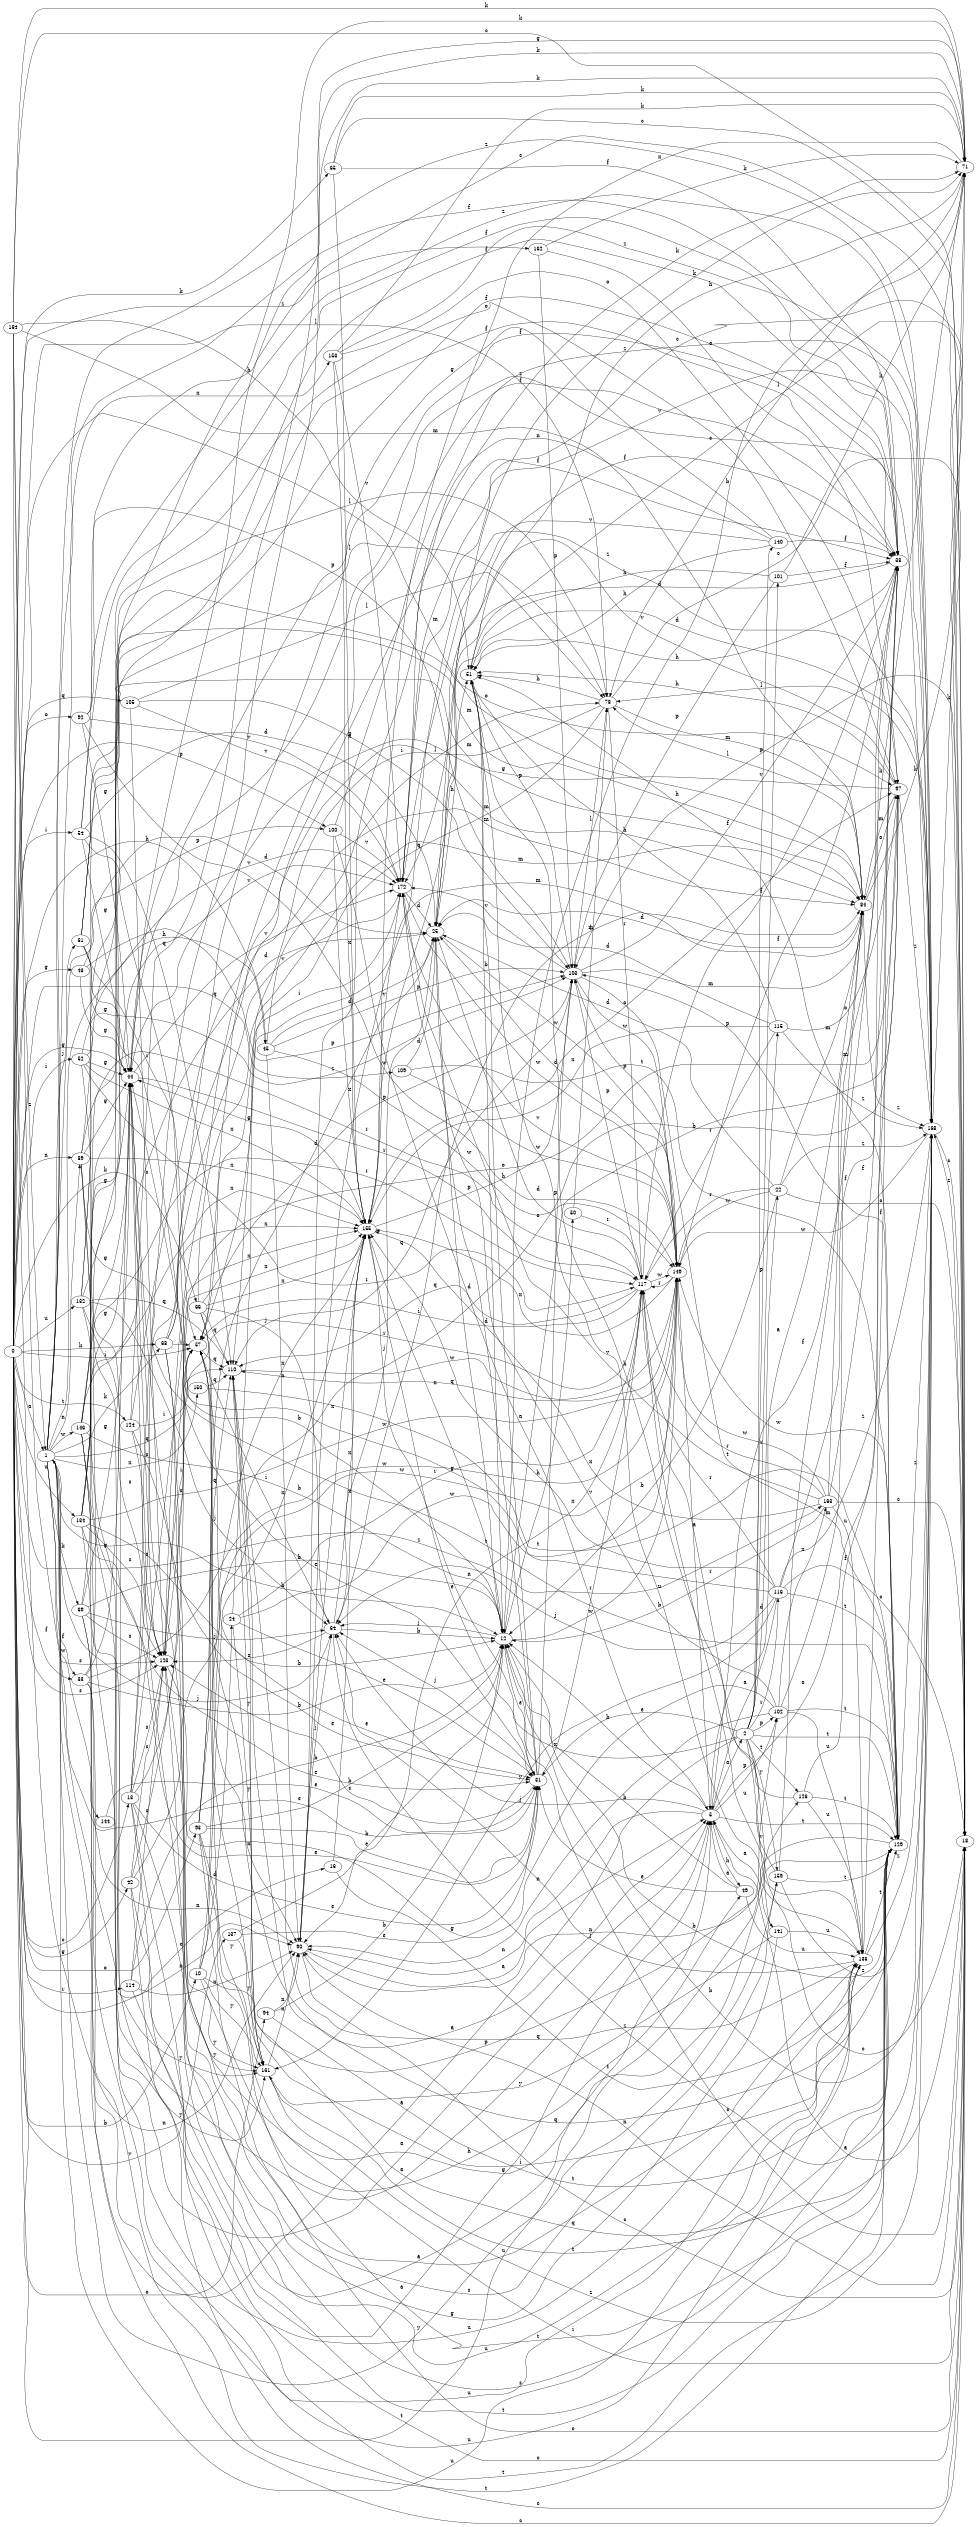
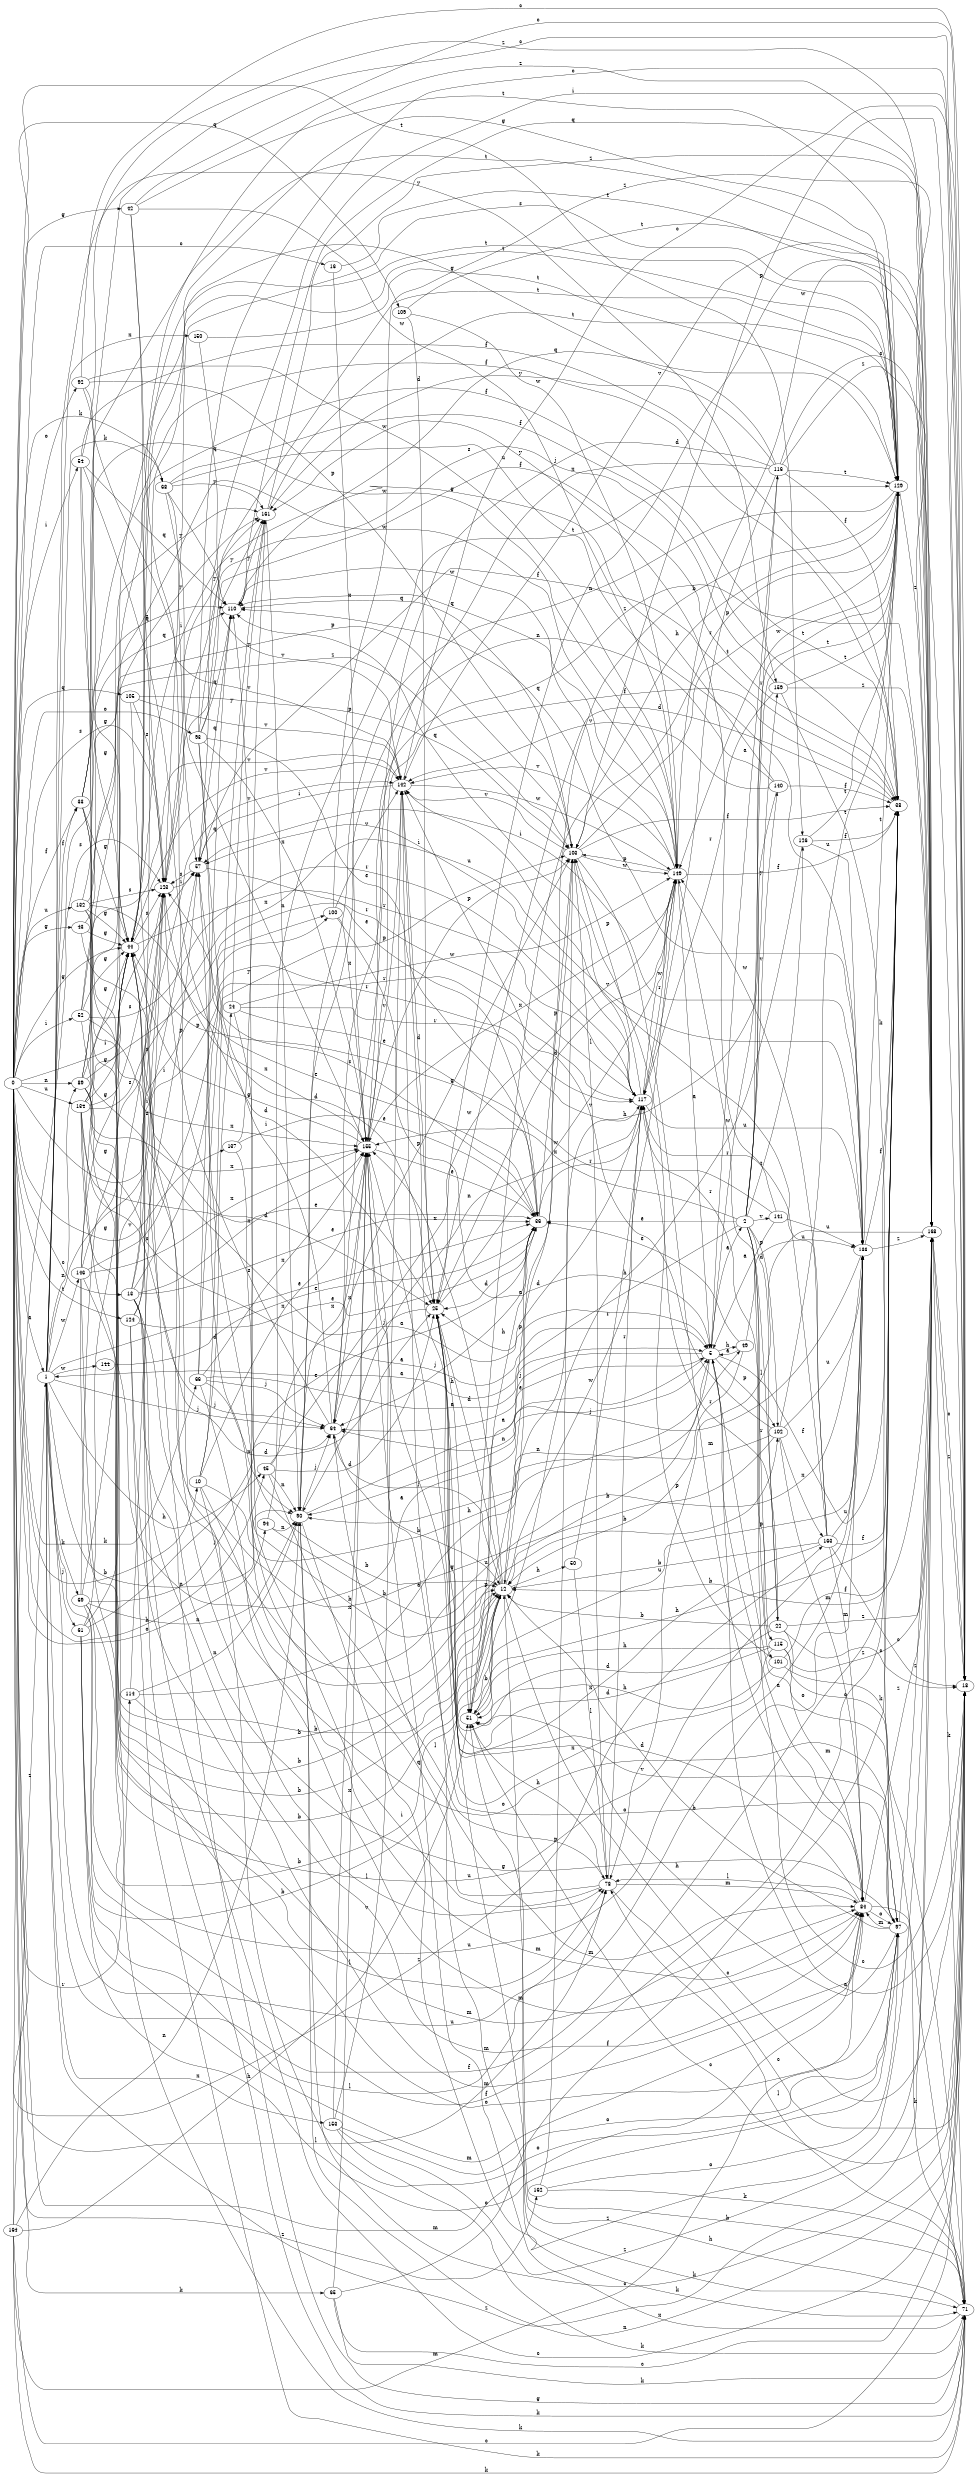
(402, 887) -> (402, 785)
(746, 919) -> none
(538, 1780) -> (538, 1222)
